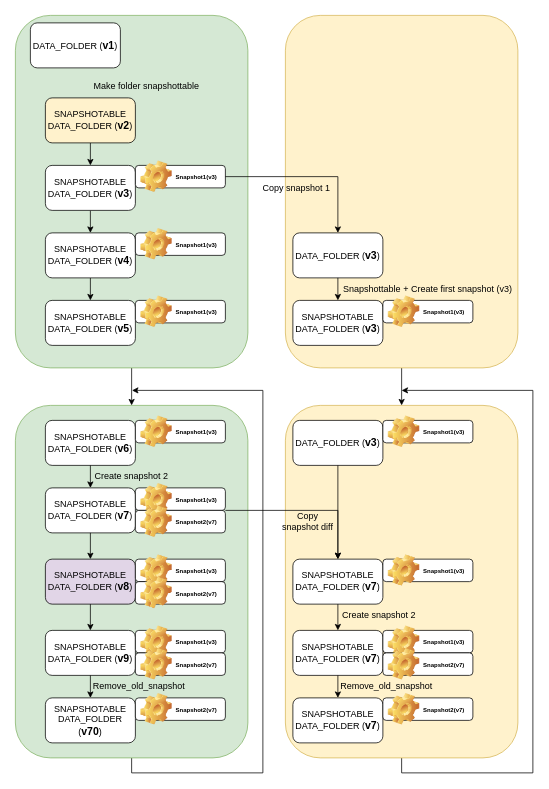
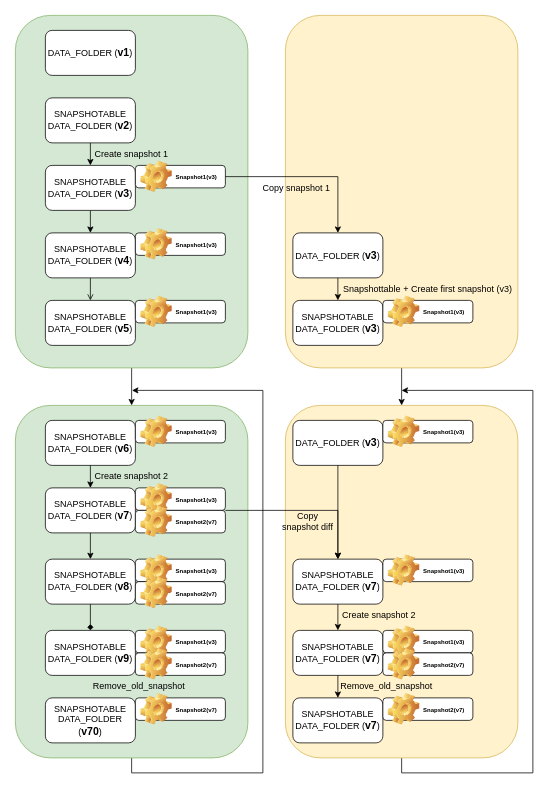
(75, 45) -> (90, 53)
(147, 87) -> none
(90, 120) -> (90, 120)
none -> (132, 154)
(90, 294) -> (90, 295)
(90, 582) -> (90, 582)
(90, 624) -> (90, 623)
(90, 684) -> none
